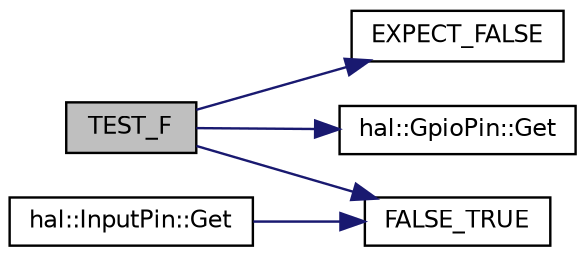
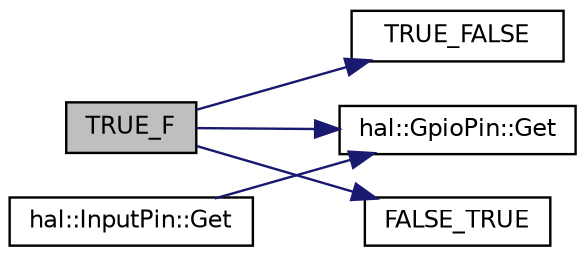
(458, 36) -> (458, 36)
(131, 128) -> (131, 128)
(297, 222) -> (269, 183)
